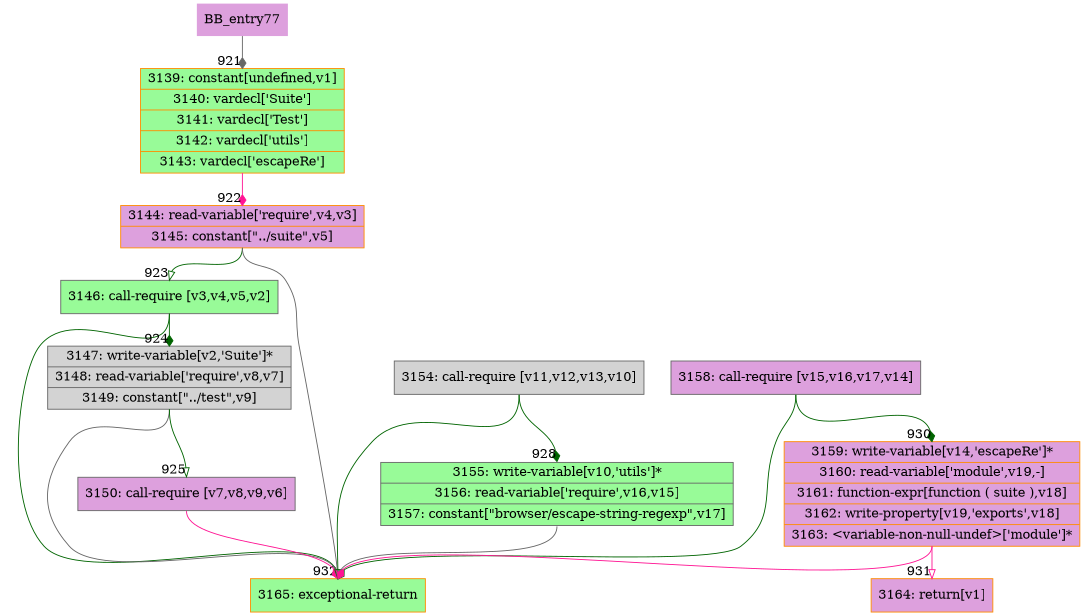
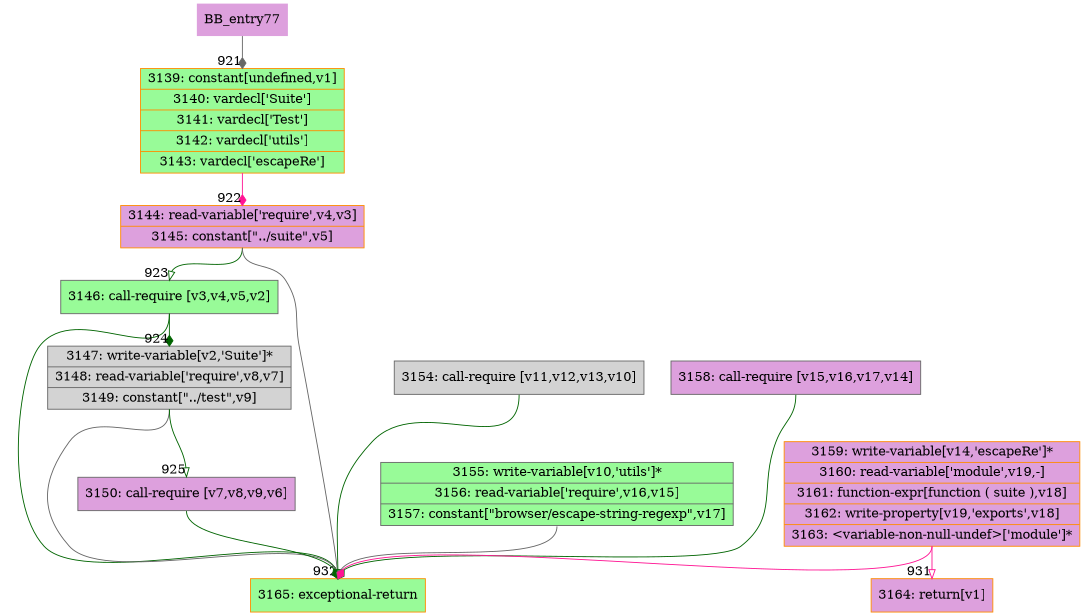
(858, 419) -> none
(534, 424) -> none
(257, 544) -> (257, 544)
